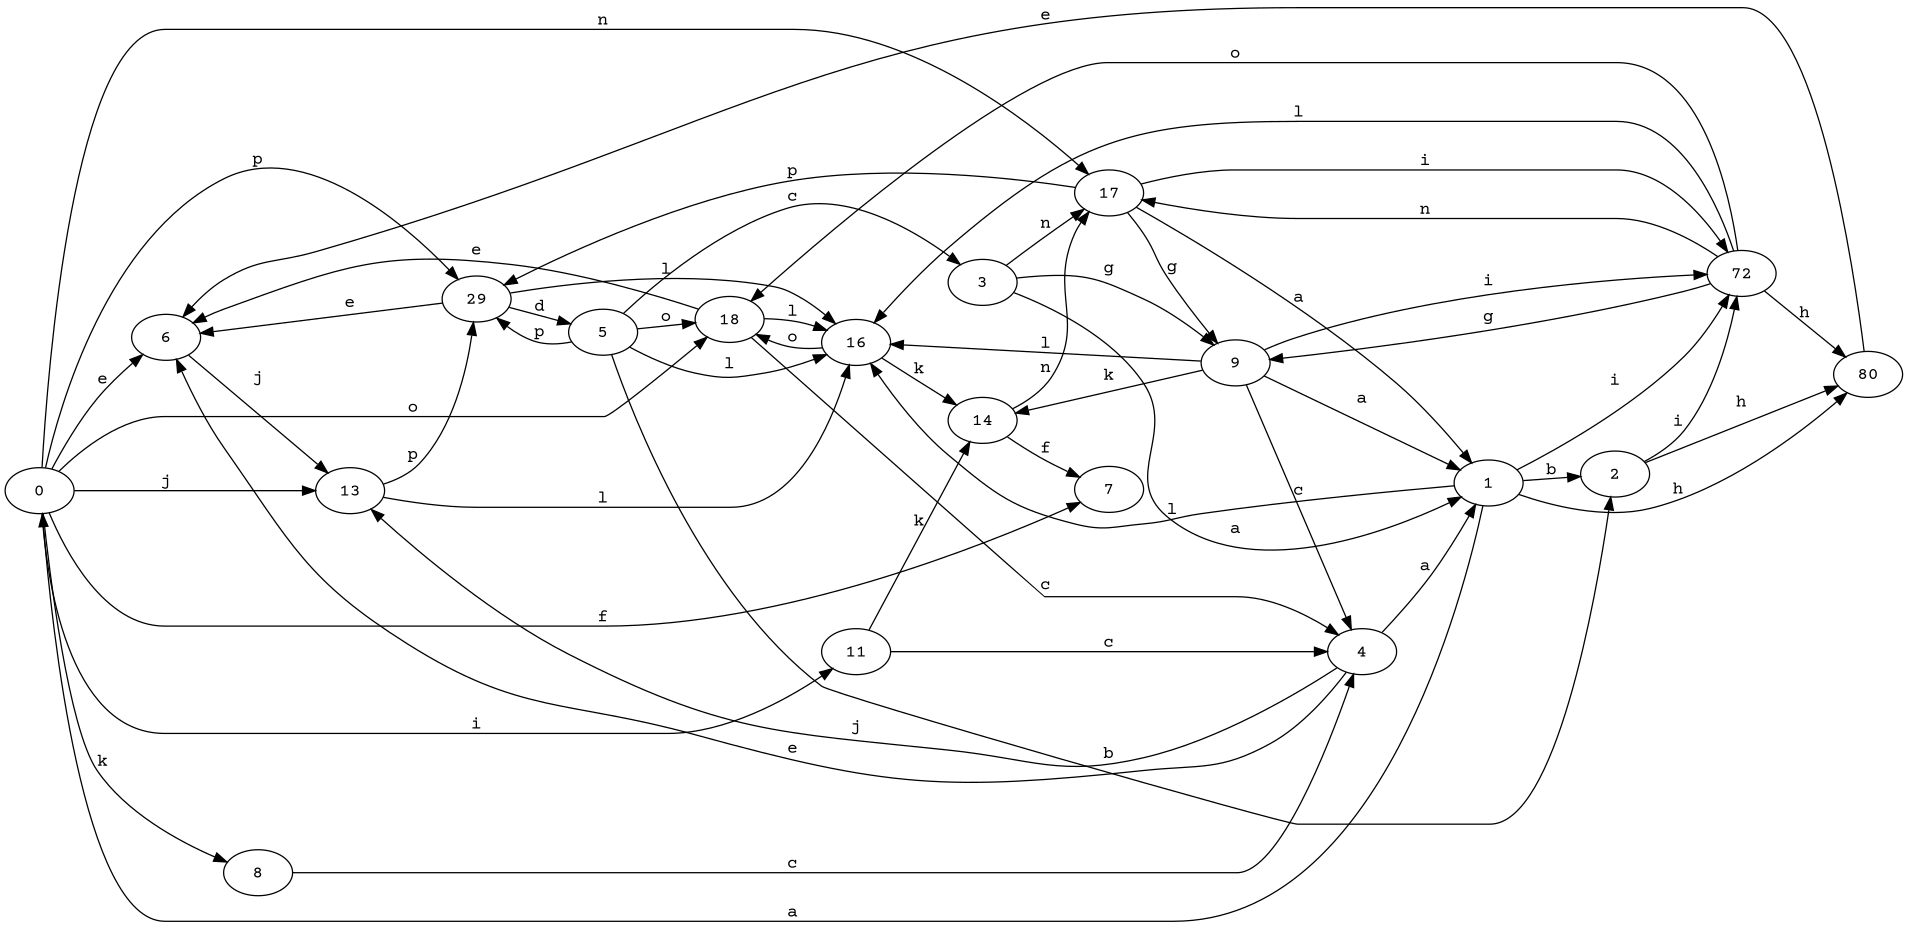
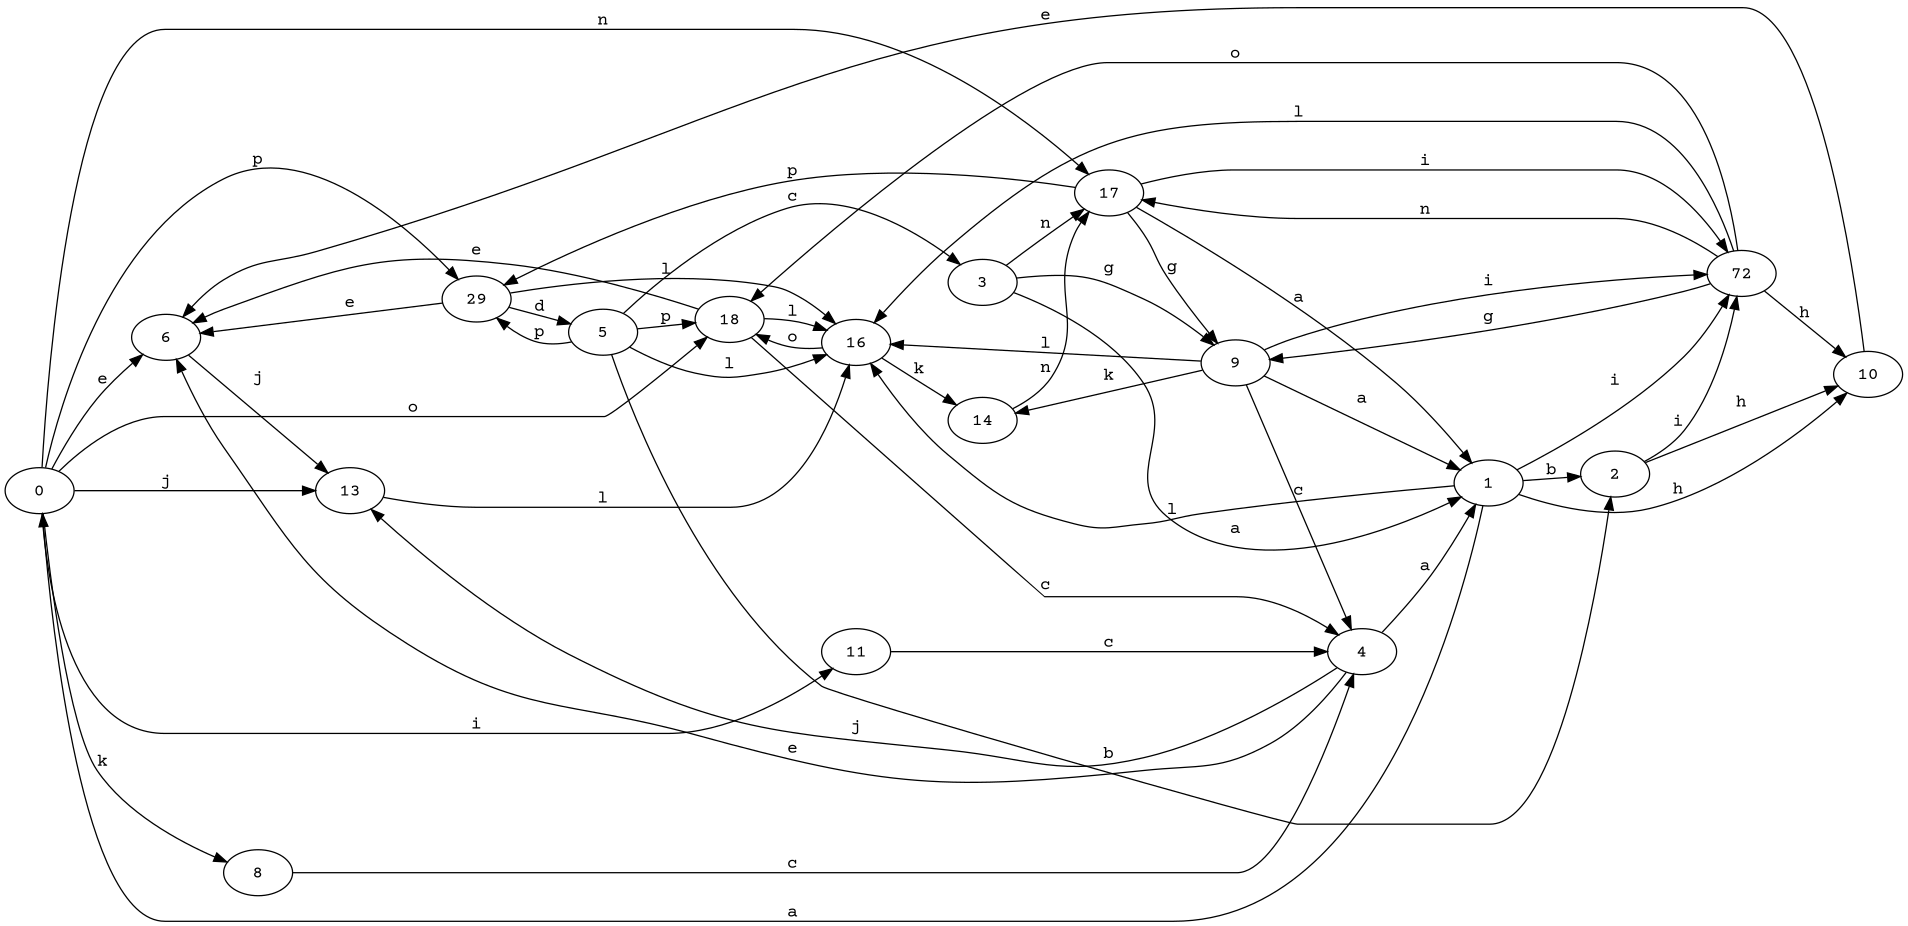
(666, 316) -> (666, 316)
(1868, 374) -> (1868, 374)
(444, 427) -> none
(1109, 489) -> none
(916, 542) -> none
